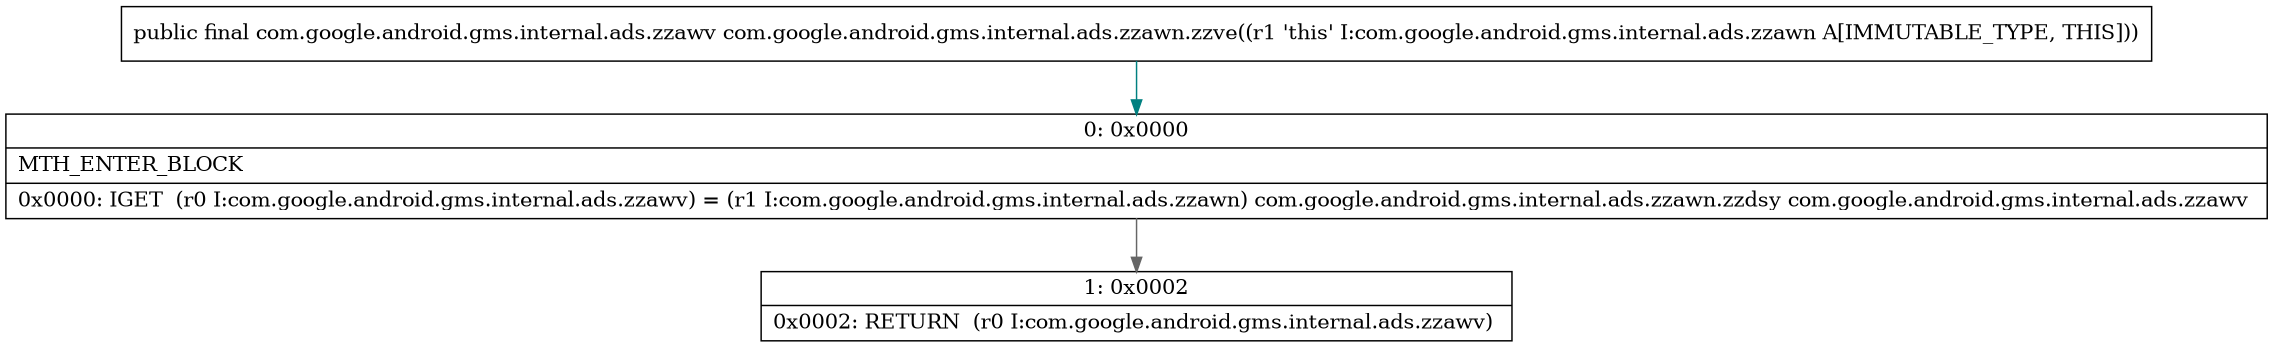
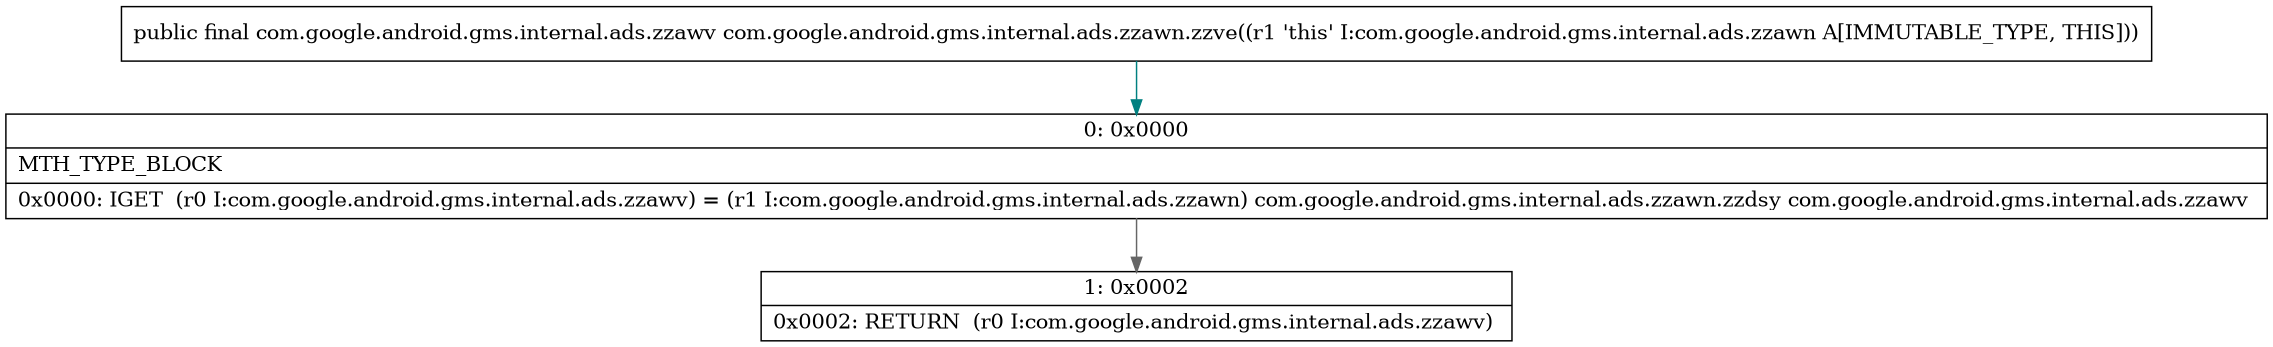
(131, 165) -> (120, 165)
